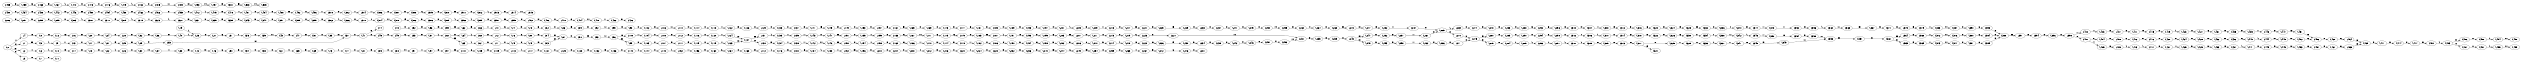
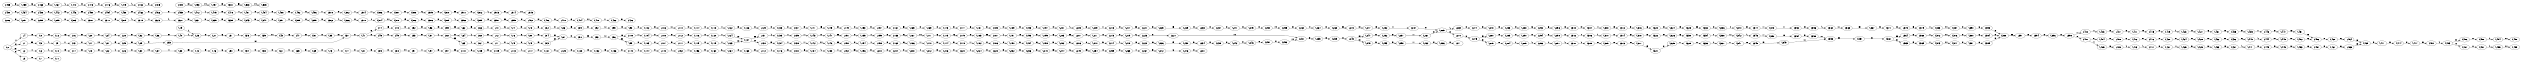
(168, 5) -> none
none -> (387, 28)
(1466, 41) -> none
(1655, 43) -> (1664, 48)
(205, 50) -> (205, 50)
